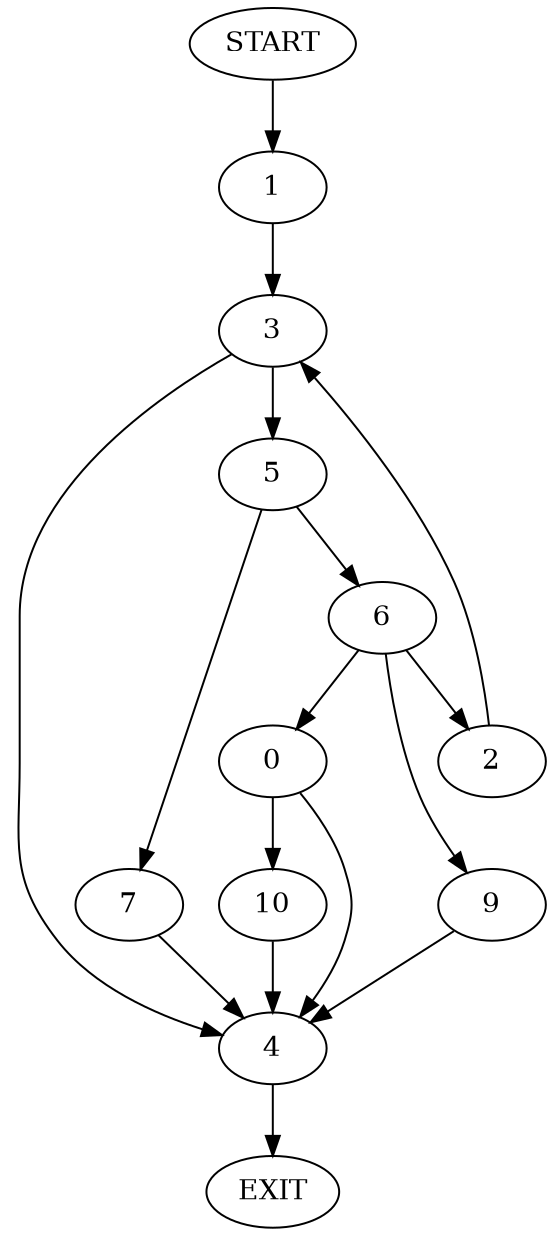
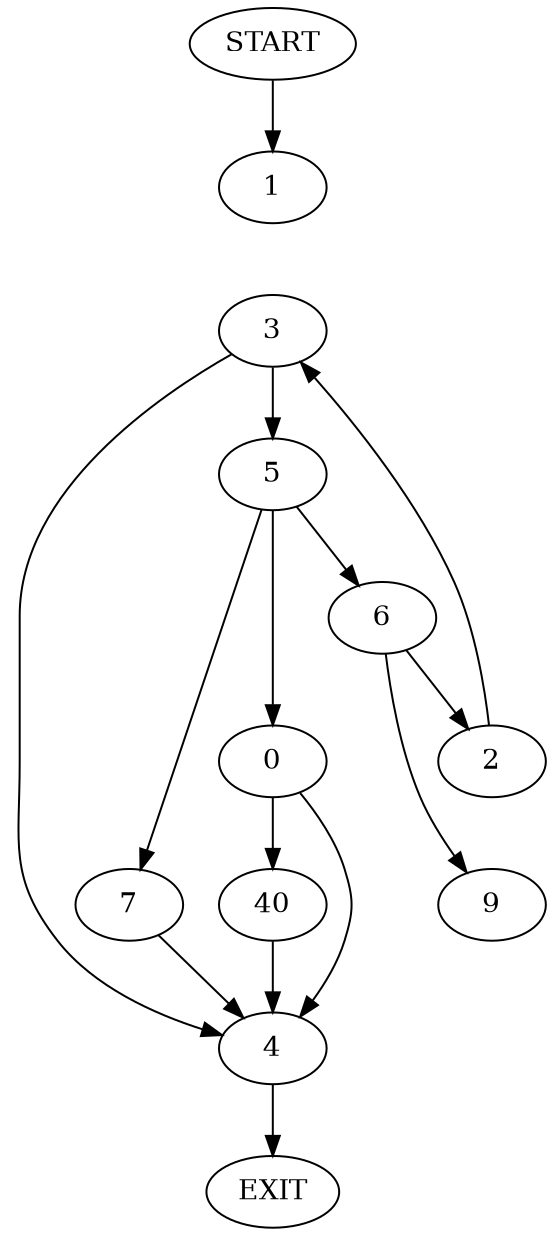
(273, 249) -> none
(334, 682) -> (273, 608)
(273, 905) -> (273, 905)
(391, 971) -> none
